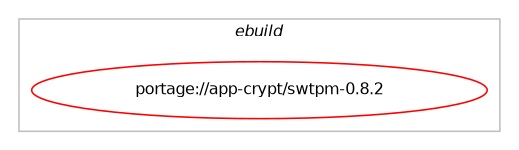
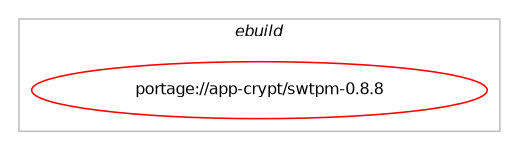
(259, 90) -> (259, 90)
